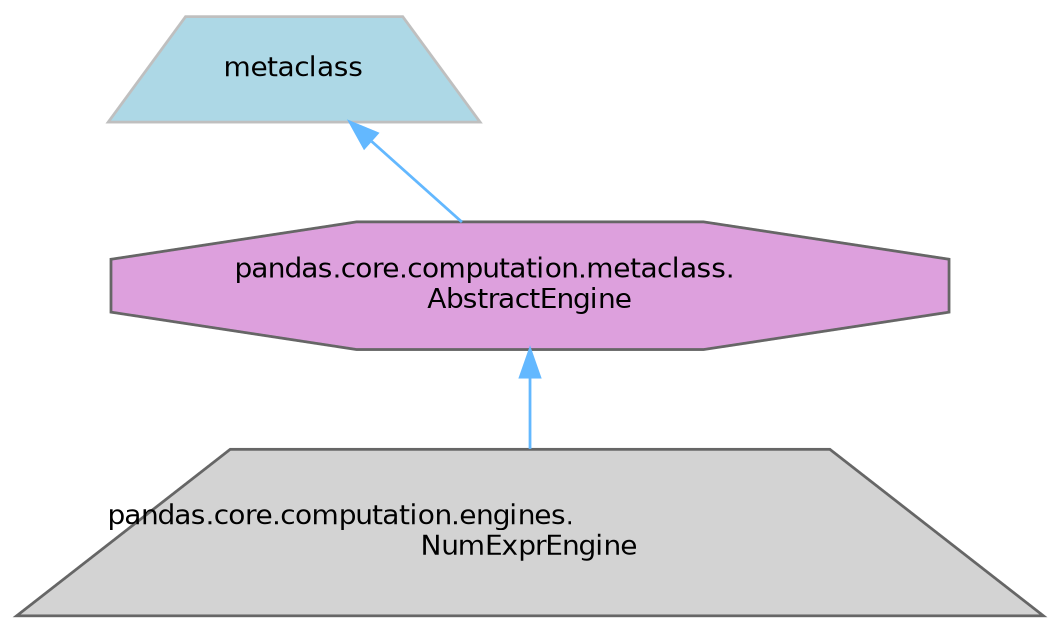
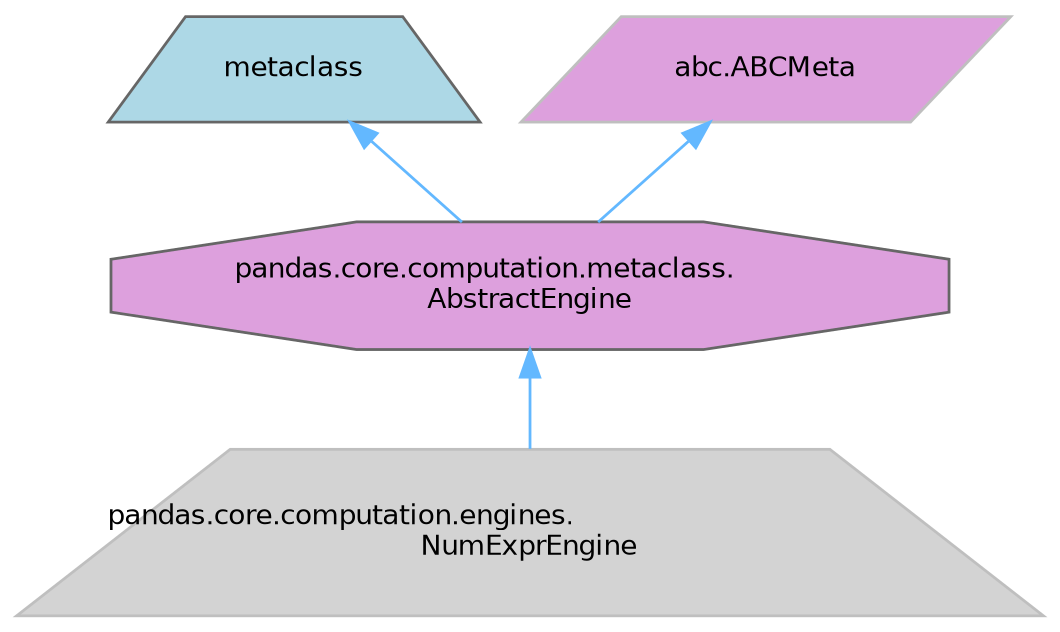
(294, 69) -> (294, 69)
none -> (766, 69)
(530, 533) -> (530, 533)
